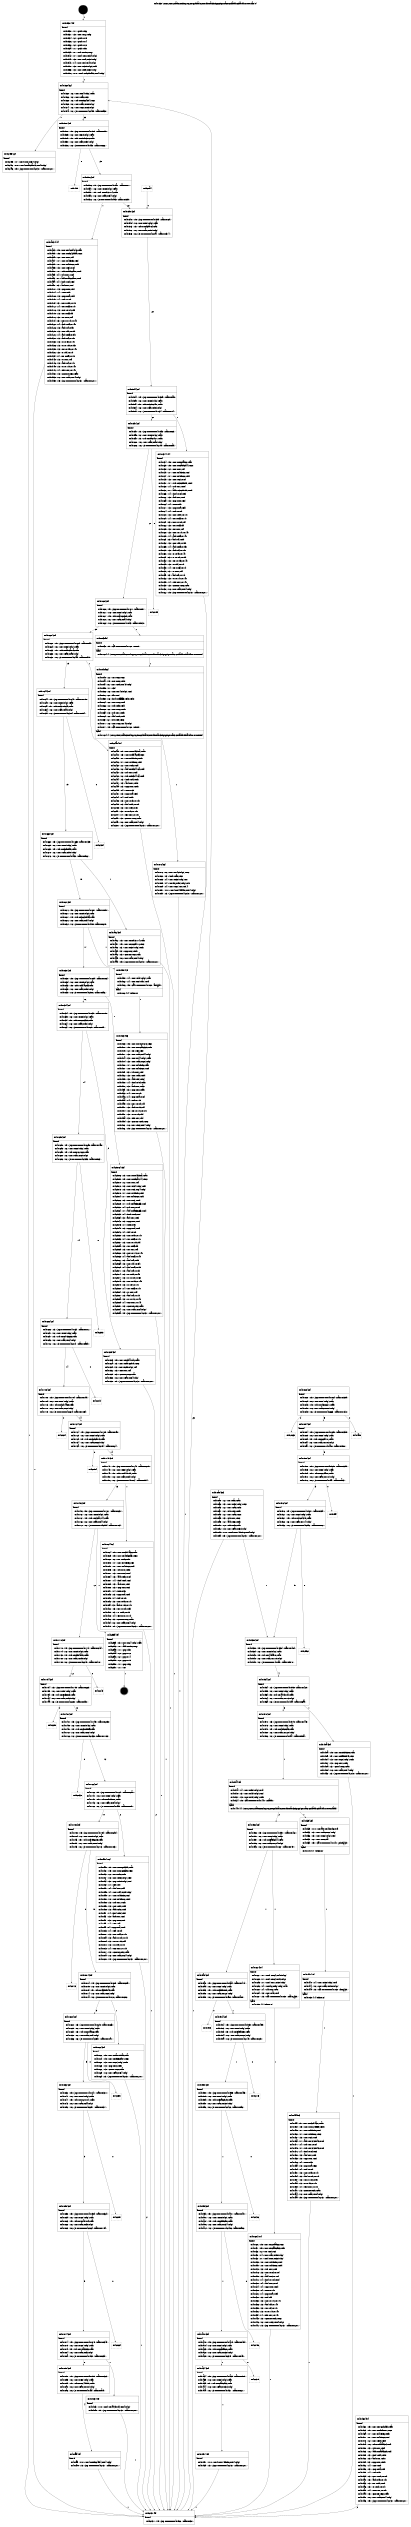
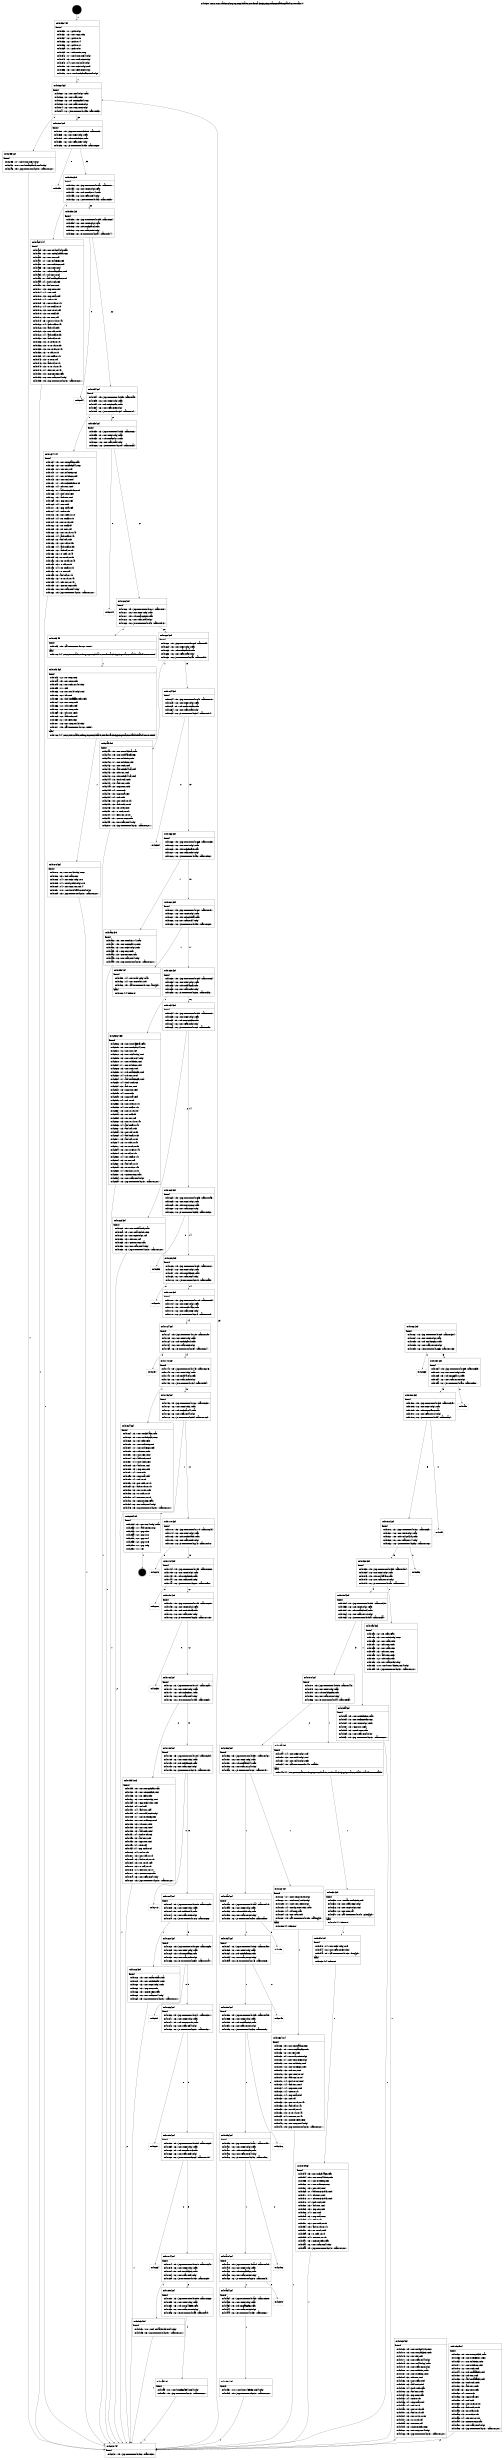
(147, 200) -> (90, 317)
(140, 1014) -> none
(351, 1422) -> (460, 1394)
(61, 1435) -> none
(255, 1588) -> (390, 1604)
(277, 1816) -> (287, 1724)
